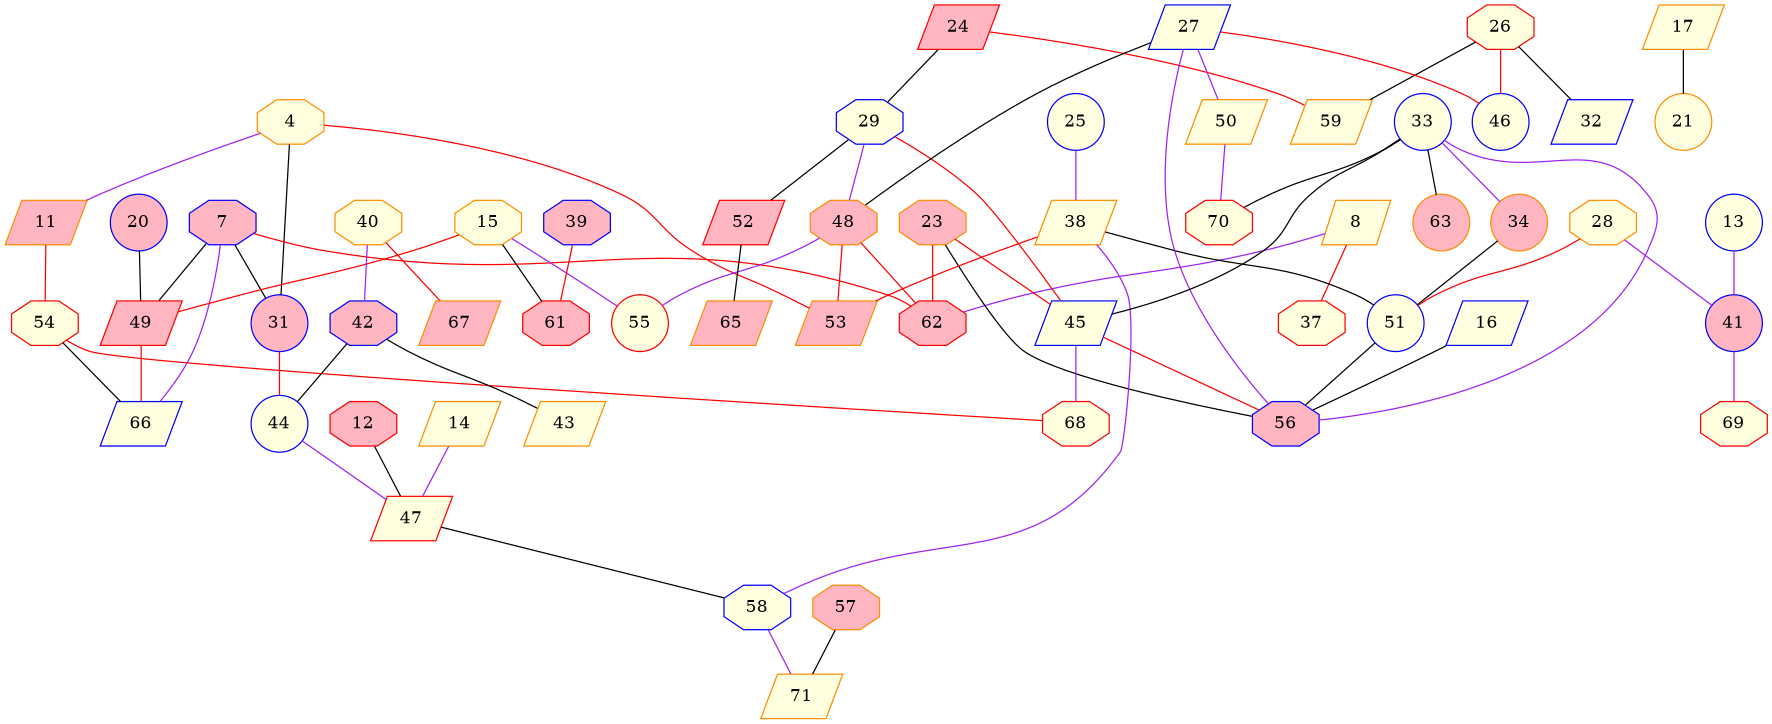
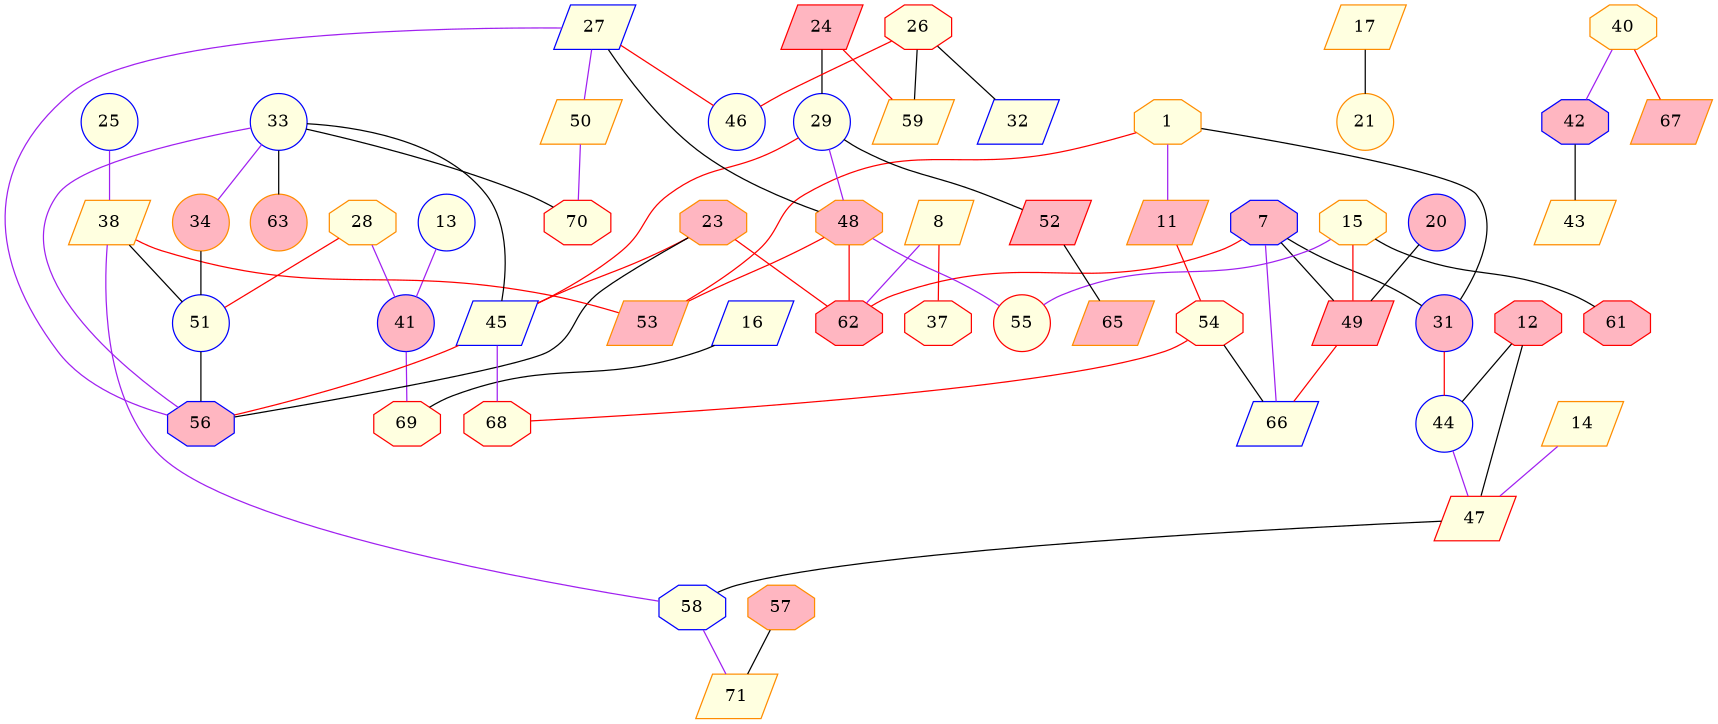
(291, 122) -> (1168, 122)
(870, 122) -> (822, 122)
(577, 223) -> none
(328, 366) -> (1487, 373)
(1380, 378) -> (571, 373)
